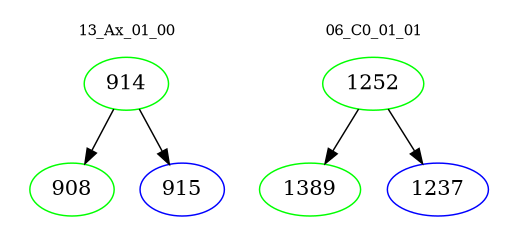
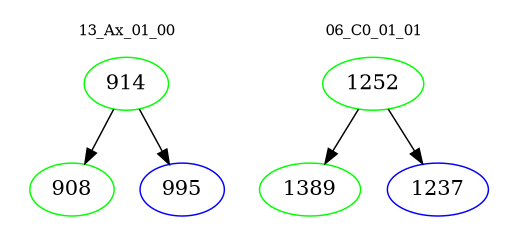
(182, 190) -> (182, 190)
